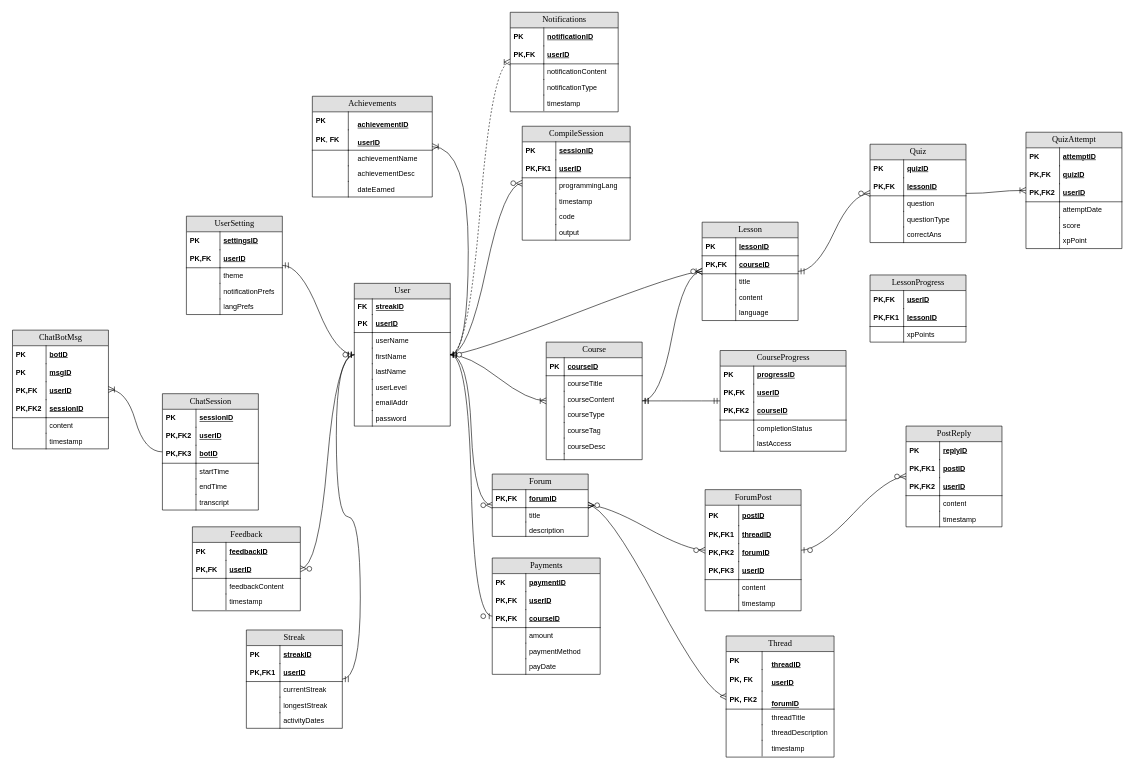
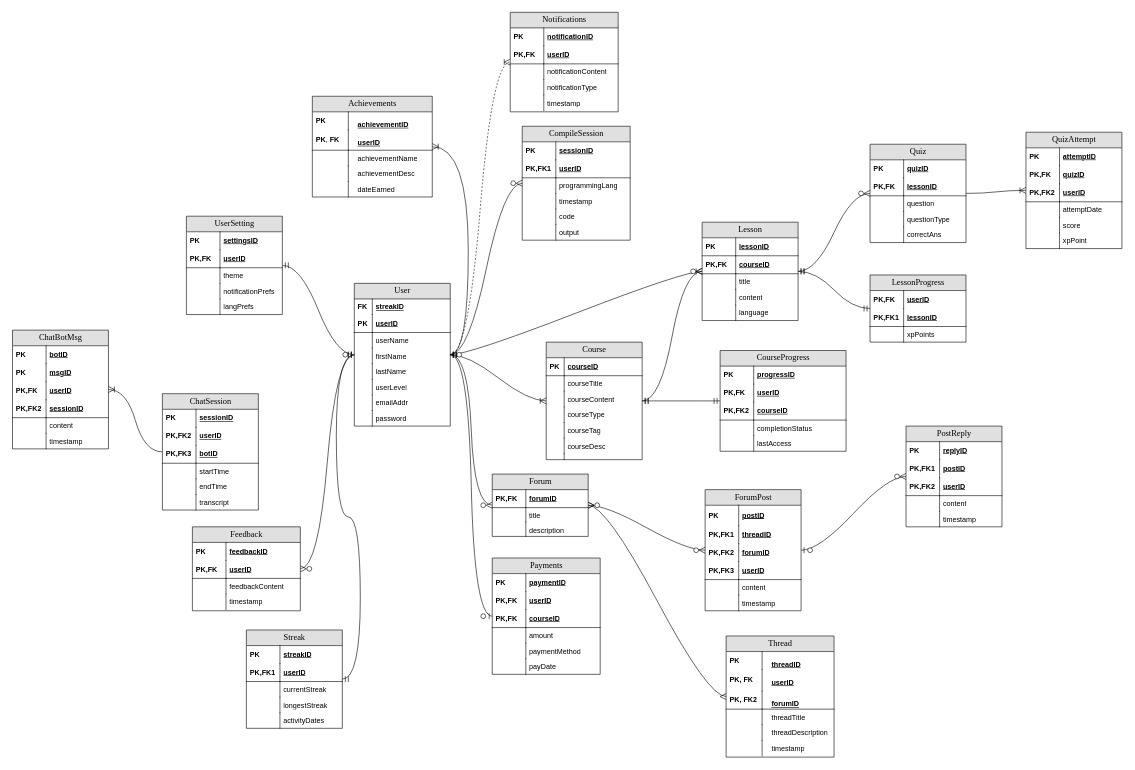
none -> (835, 291)
